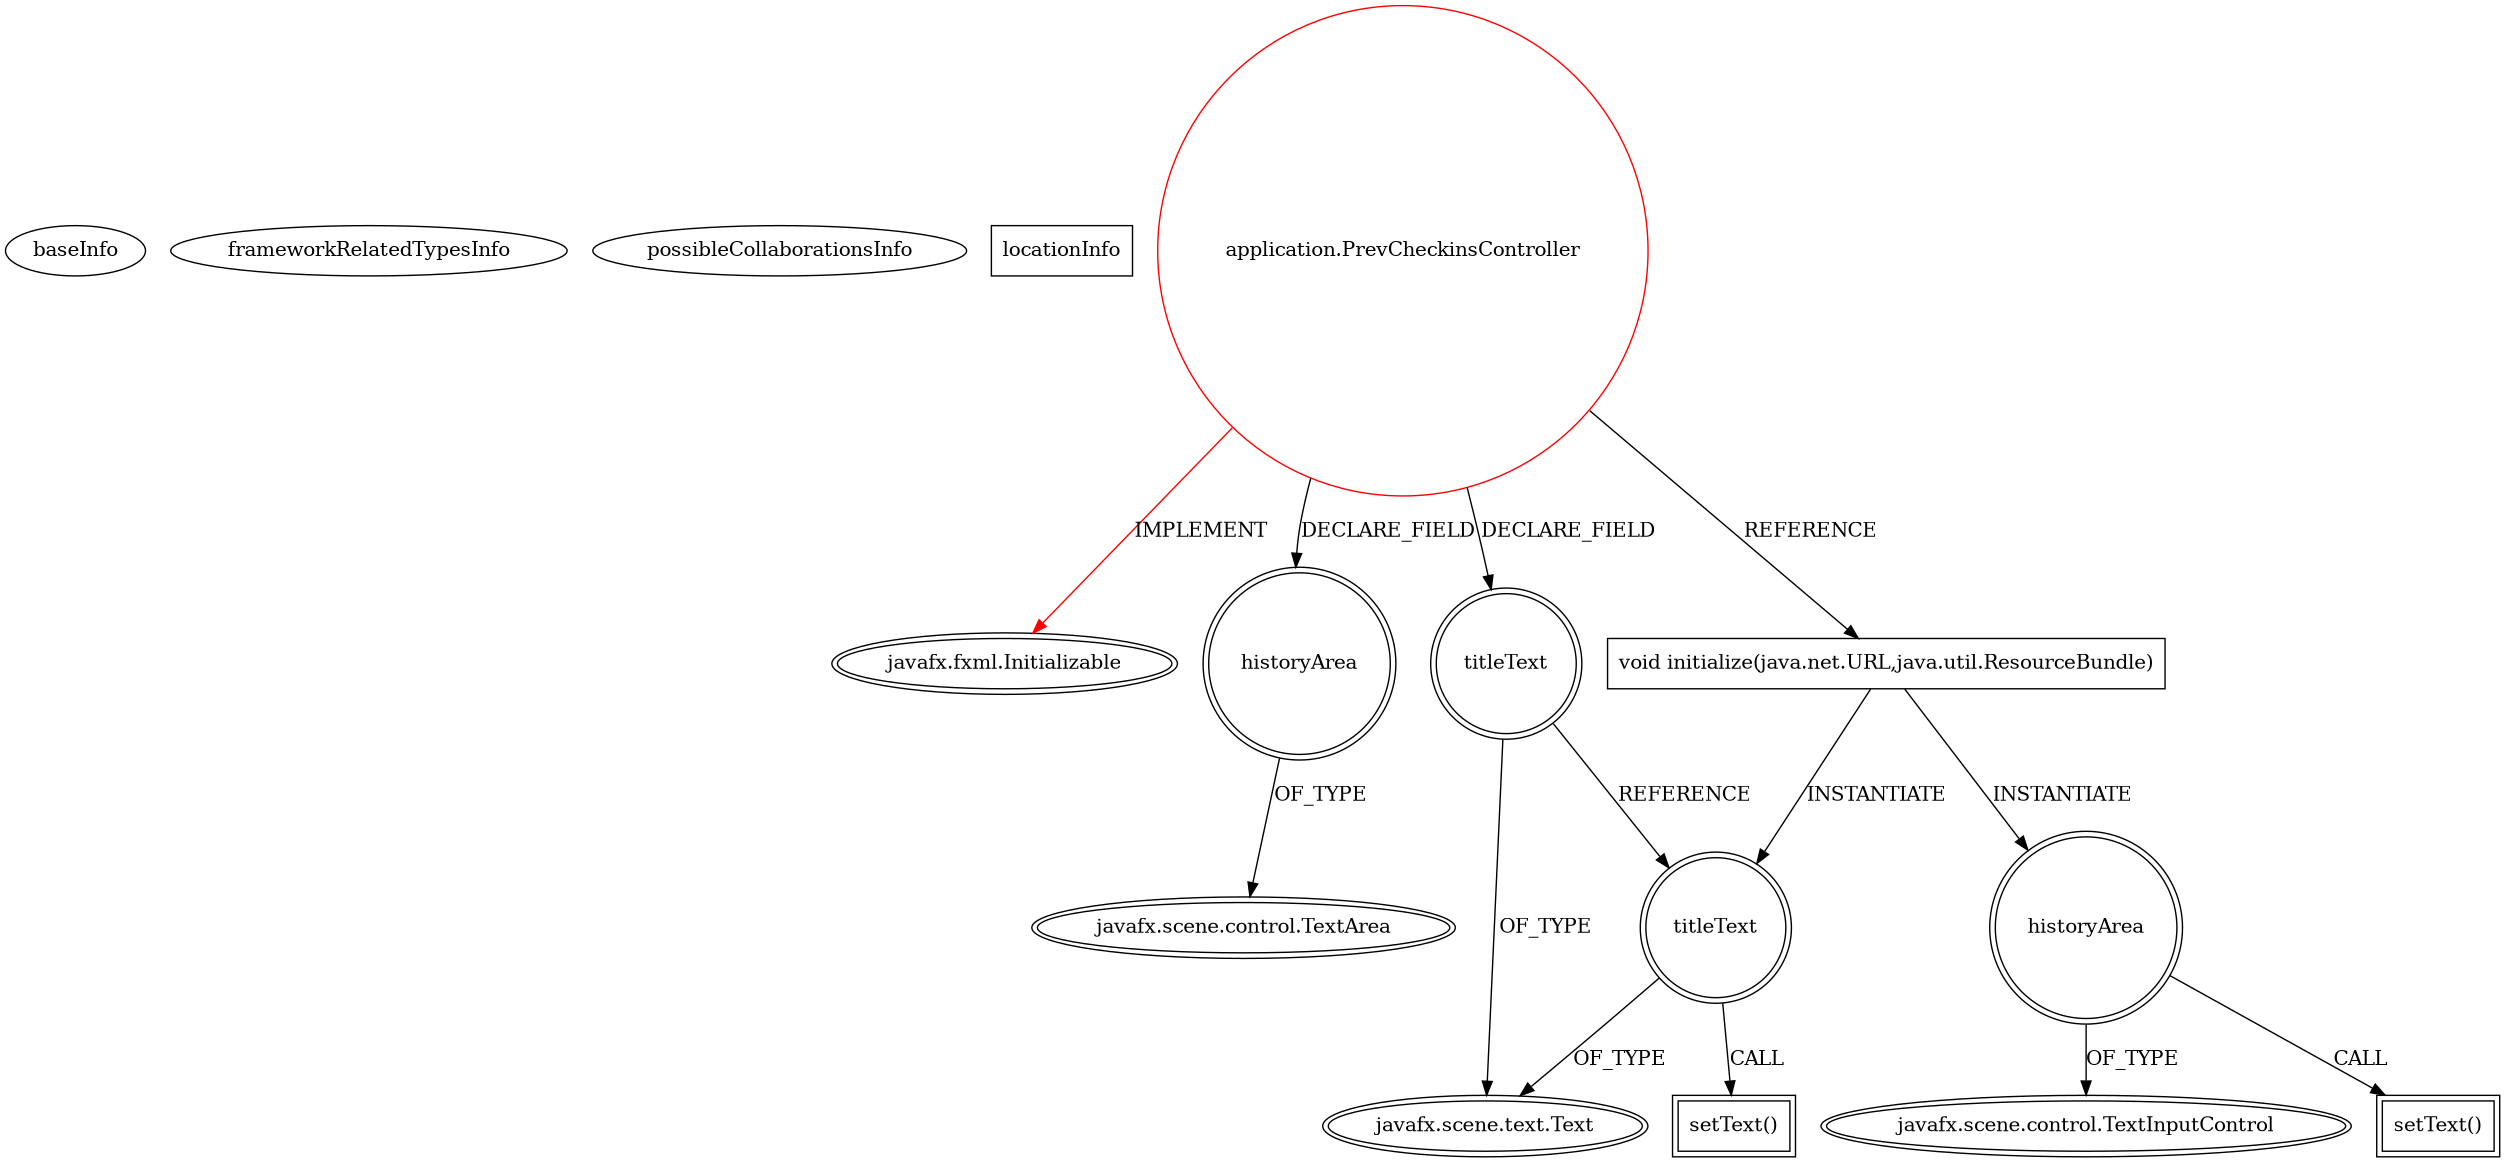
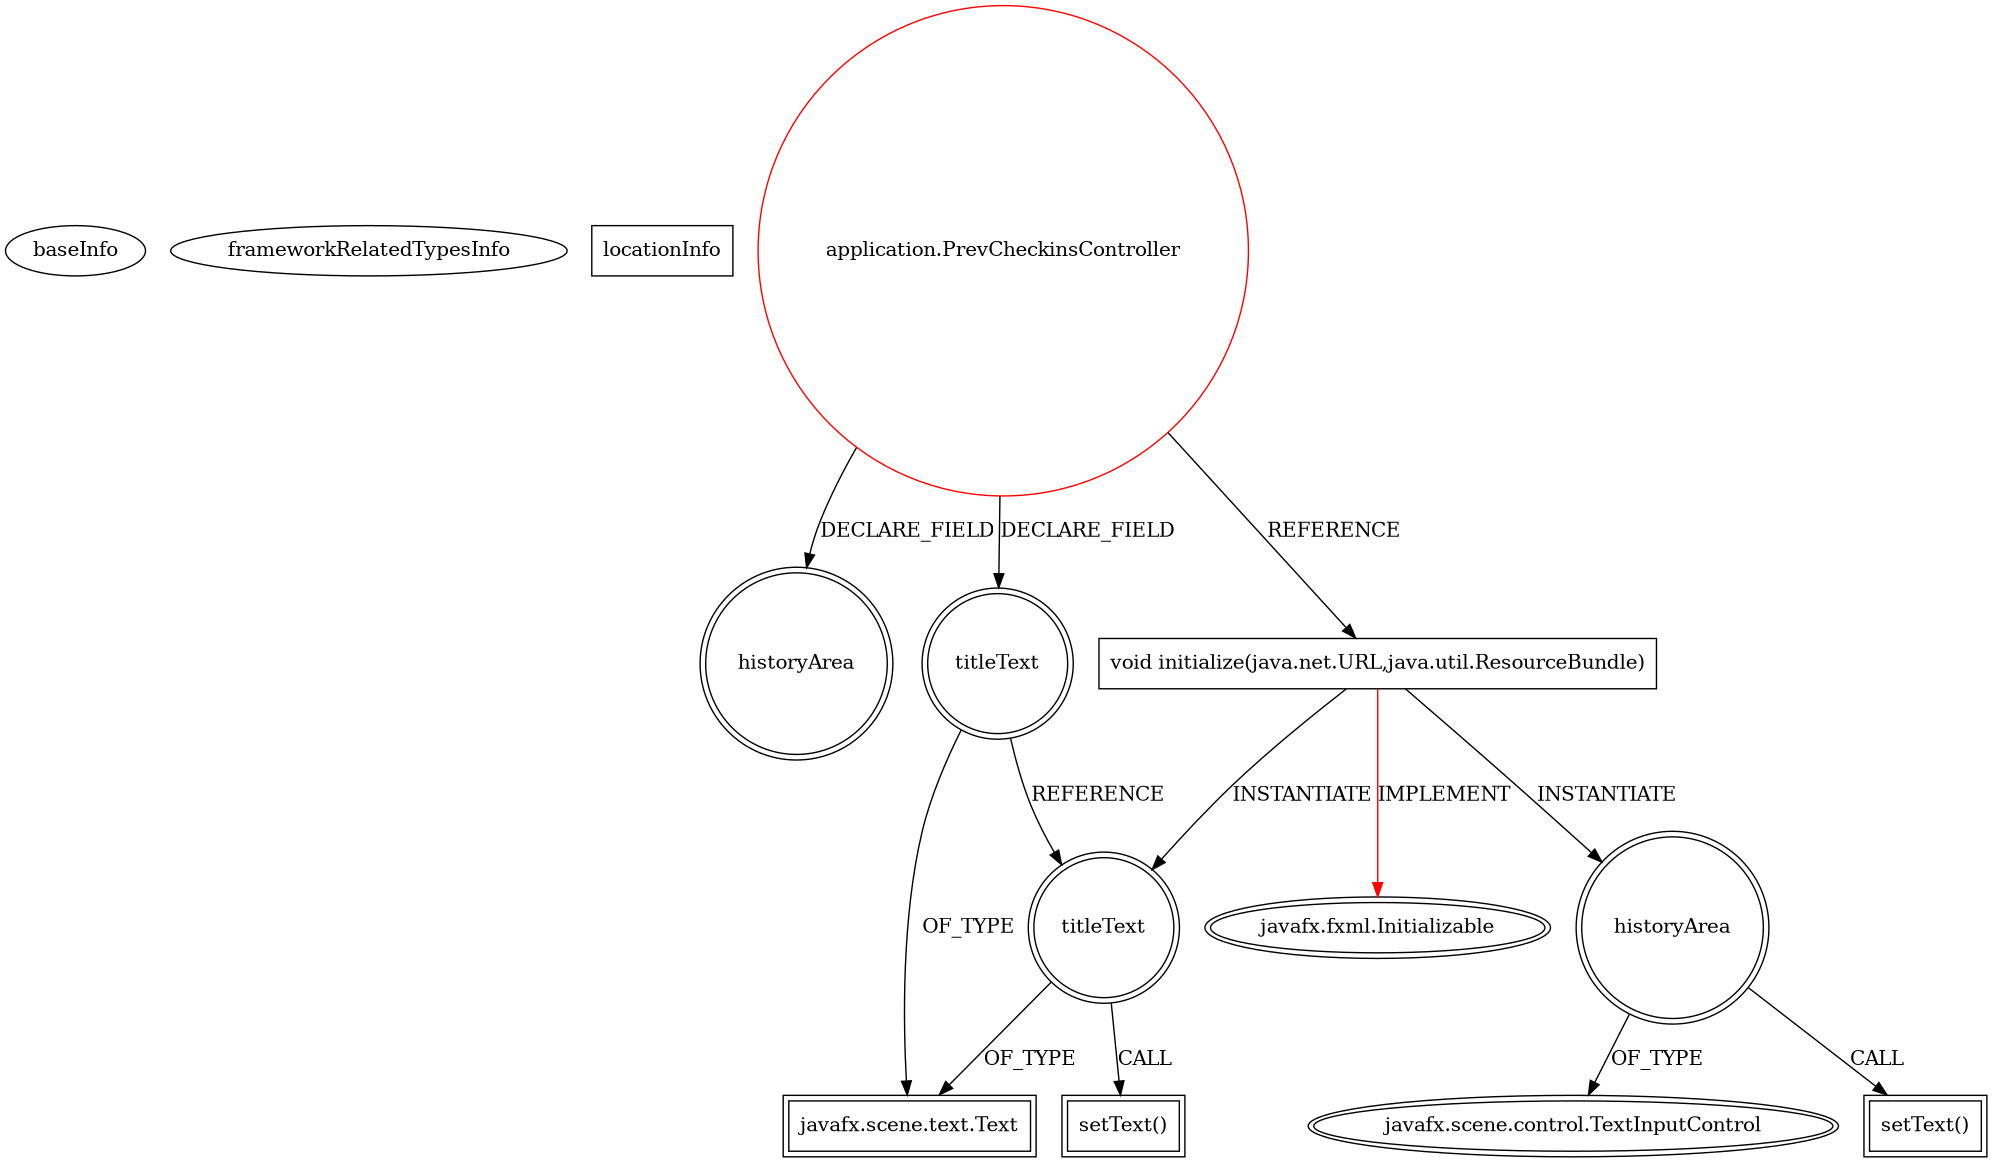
(780, 251) -> none
(1138, 525) -> (1378, 786)
(1244, 928) -> none
(1485, 1126) -> (910, 1126)
